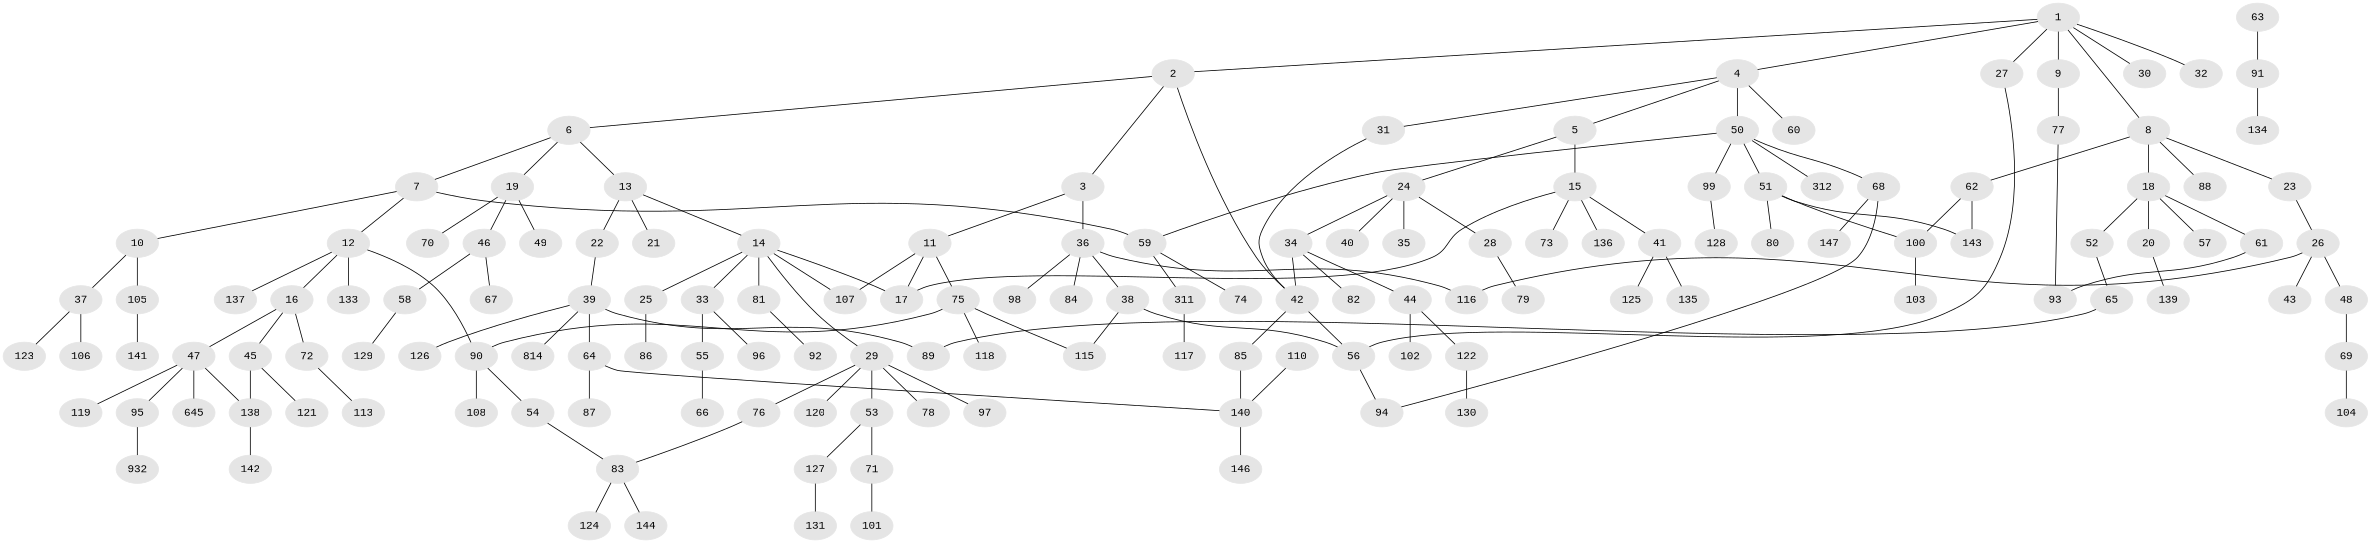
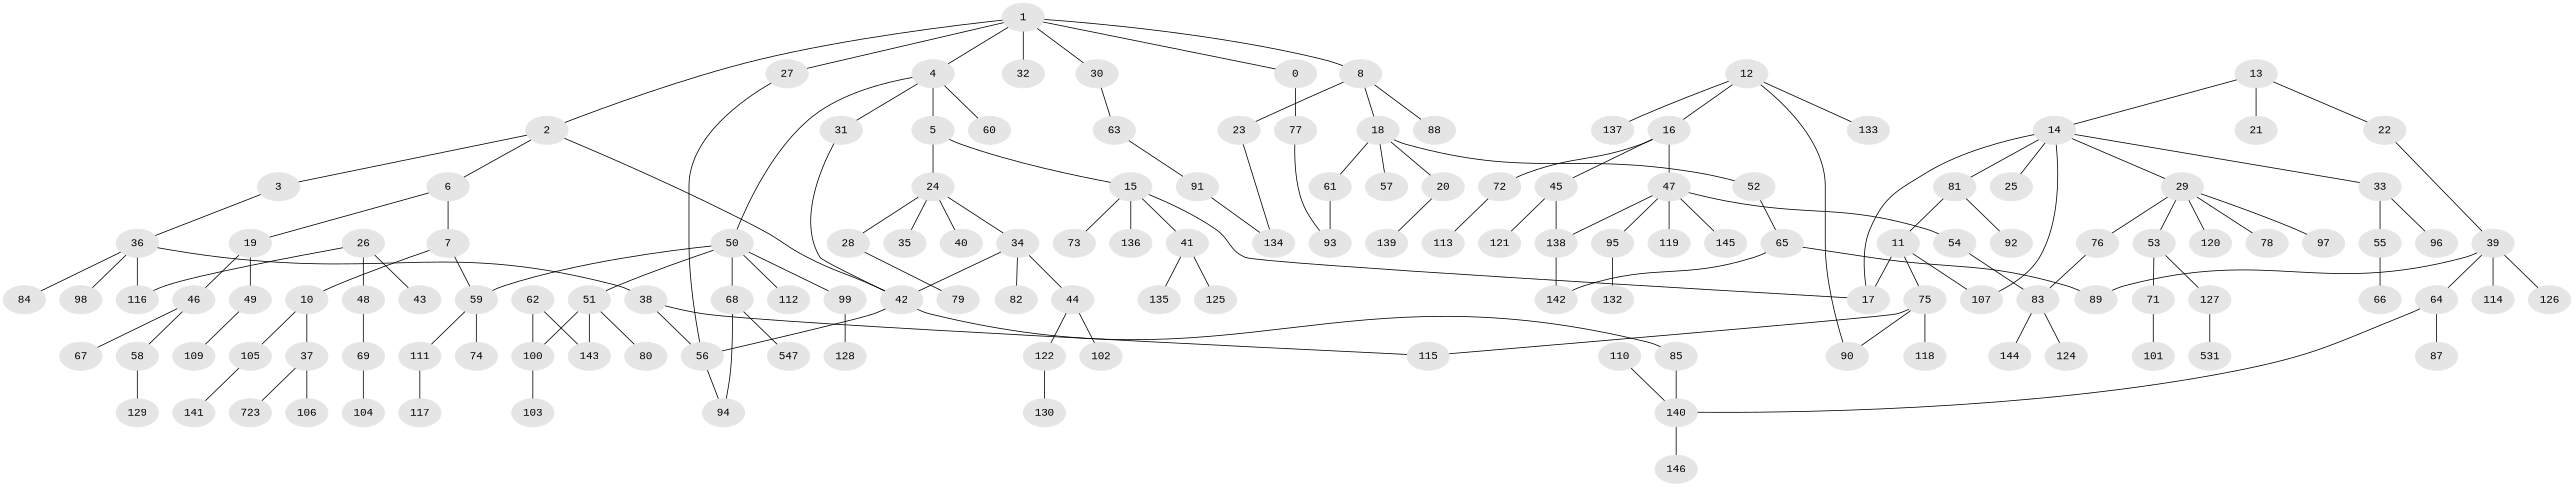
(2058, 74) -> (1296, 74)
none -> (1106, 102)
(2064, 157) -> none
(597, 158) -> none
(1822, 187) -> (789, 300)
(383, 215) -> none
(2304, 215) -> (1256, 187)
(1004, 216) -> (1927, 215)
(428, 243) -> none
(1829, 243) -> (789, 356)
none -> (1669, 272)
(1184, 300) -> (420, 356)
(24, 356) -> (250, 413)
none -> (194, 356)
(533, 356) -> (2493, 300)
(646, 356) -> none
(504, 384) -> (1814, 211)
(194, 413) -> (1726, 243)
(476, 413) -> none
(137, 469) -> (1613, 300)
(815, 526) -> (2210, 356)
